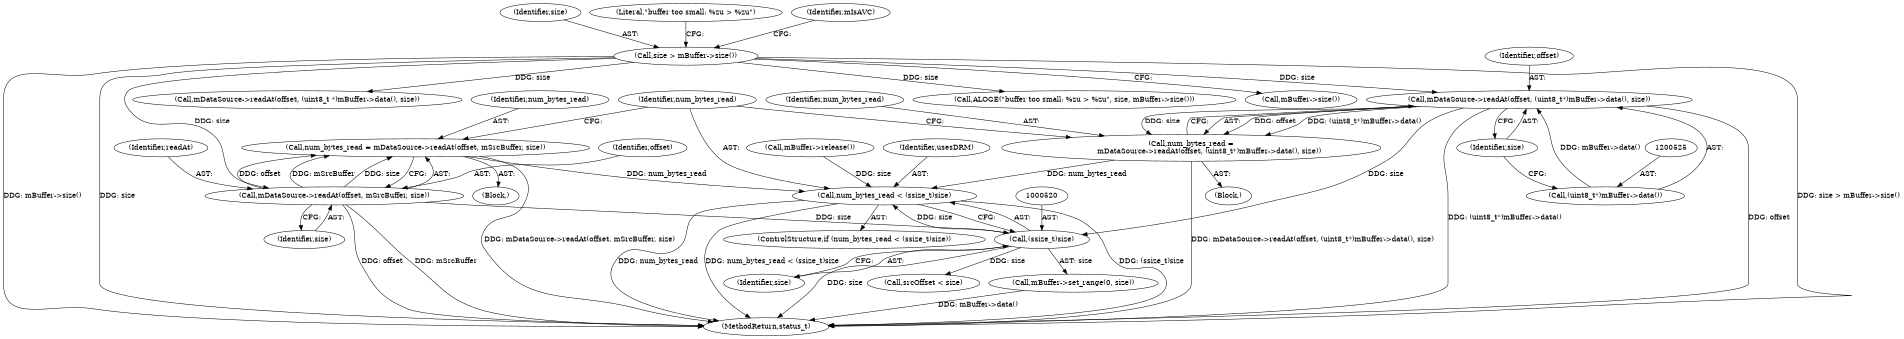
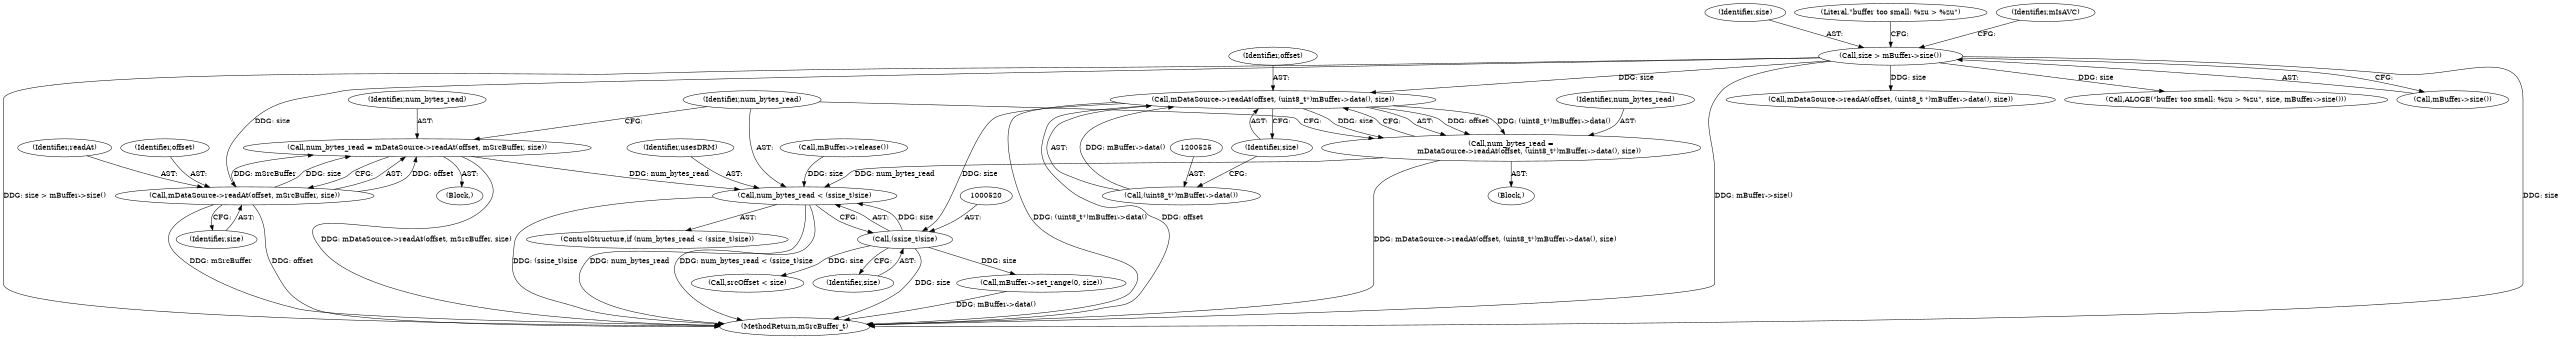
none -> (2188, 73)
(714, 217) -> none
(1076, 261) -> (999, 261)
(766, 327) -> (795, 327)
